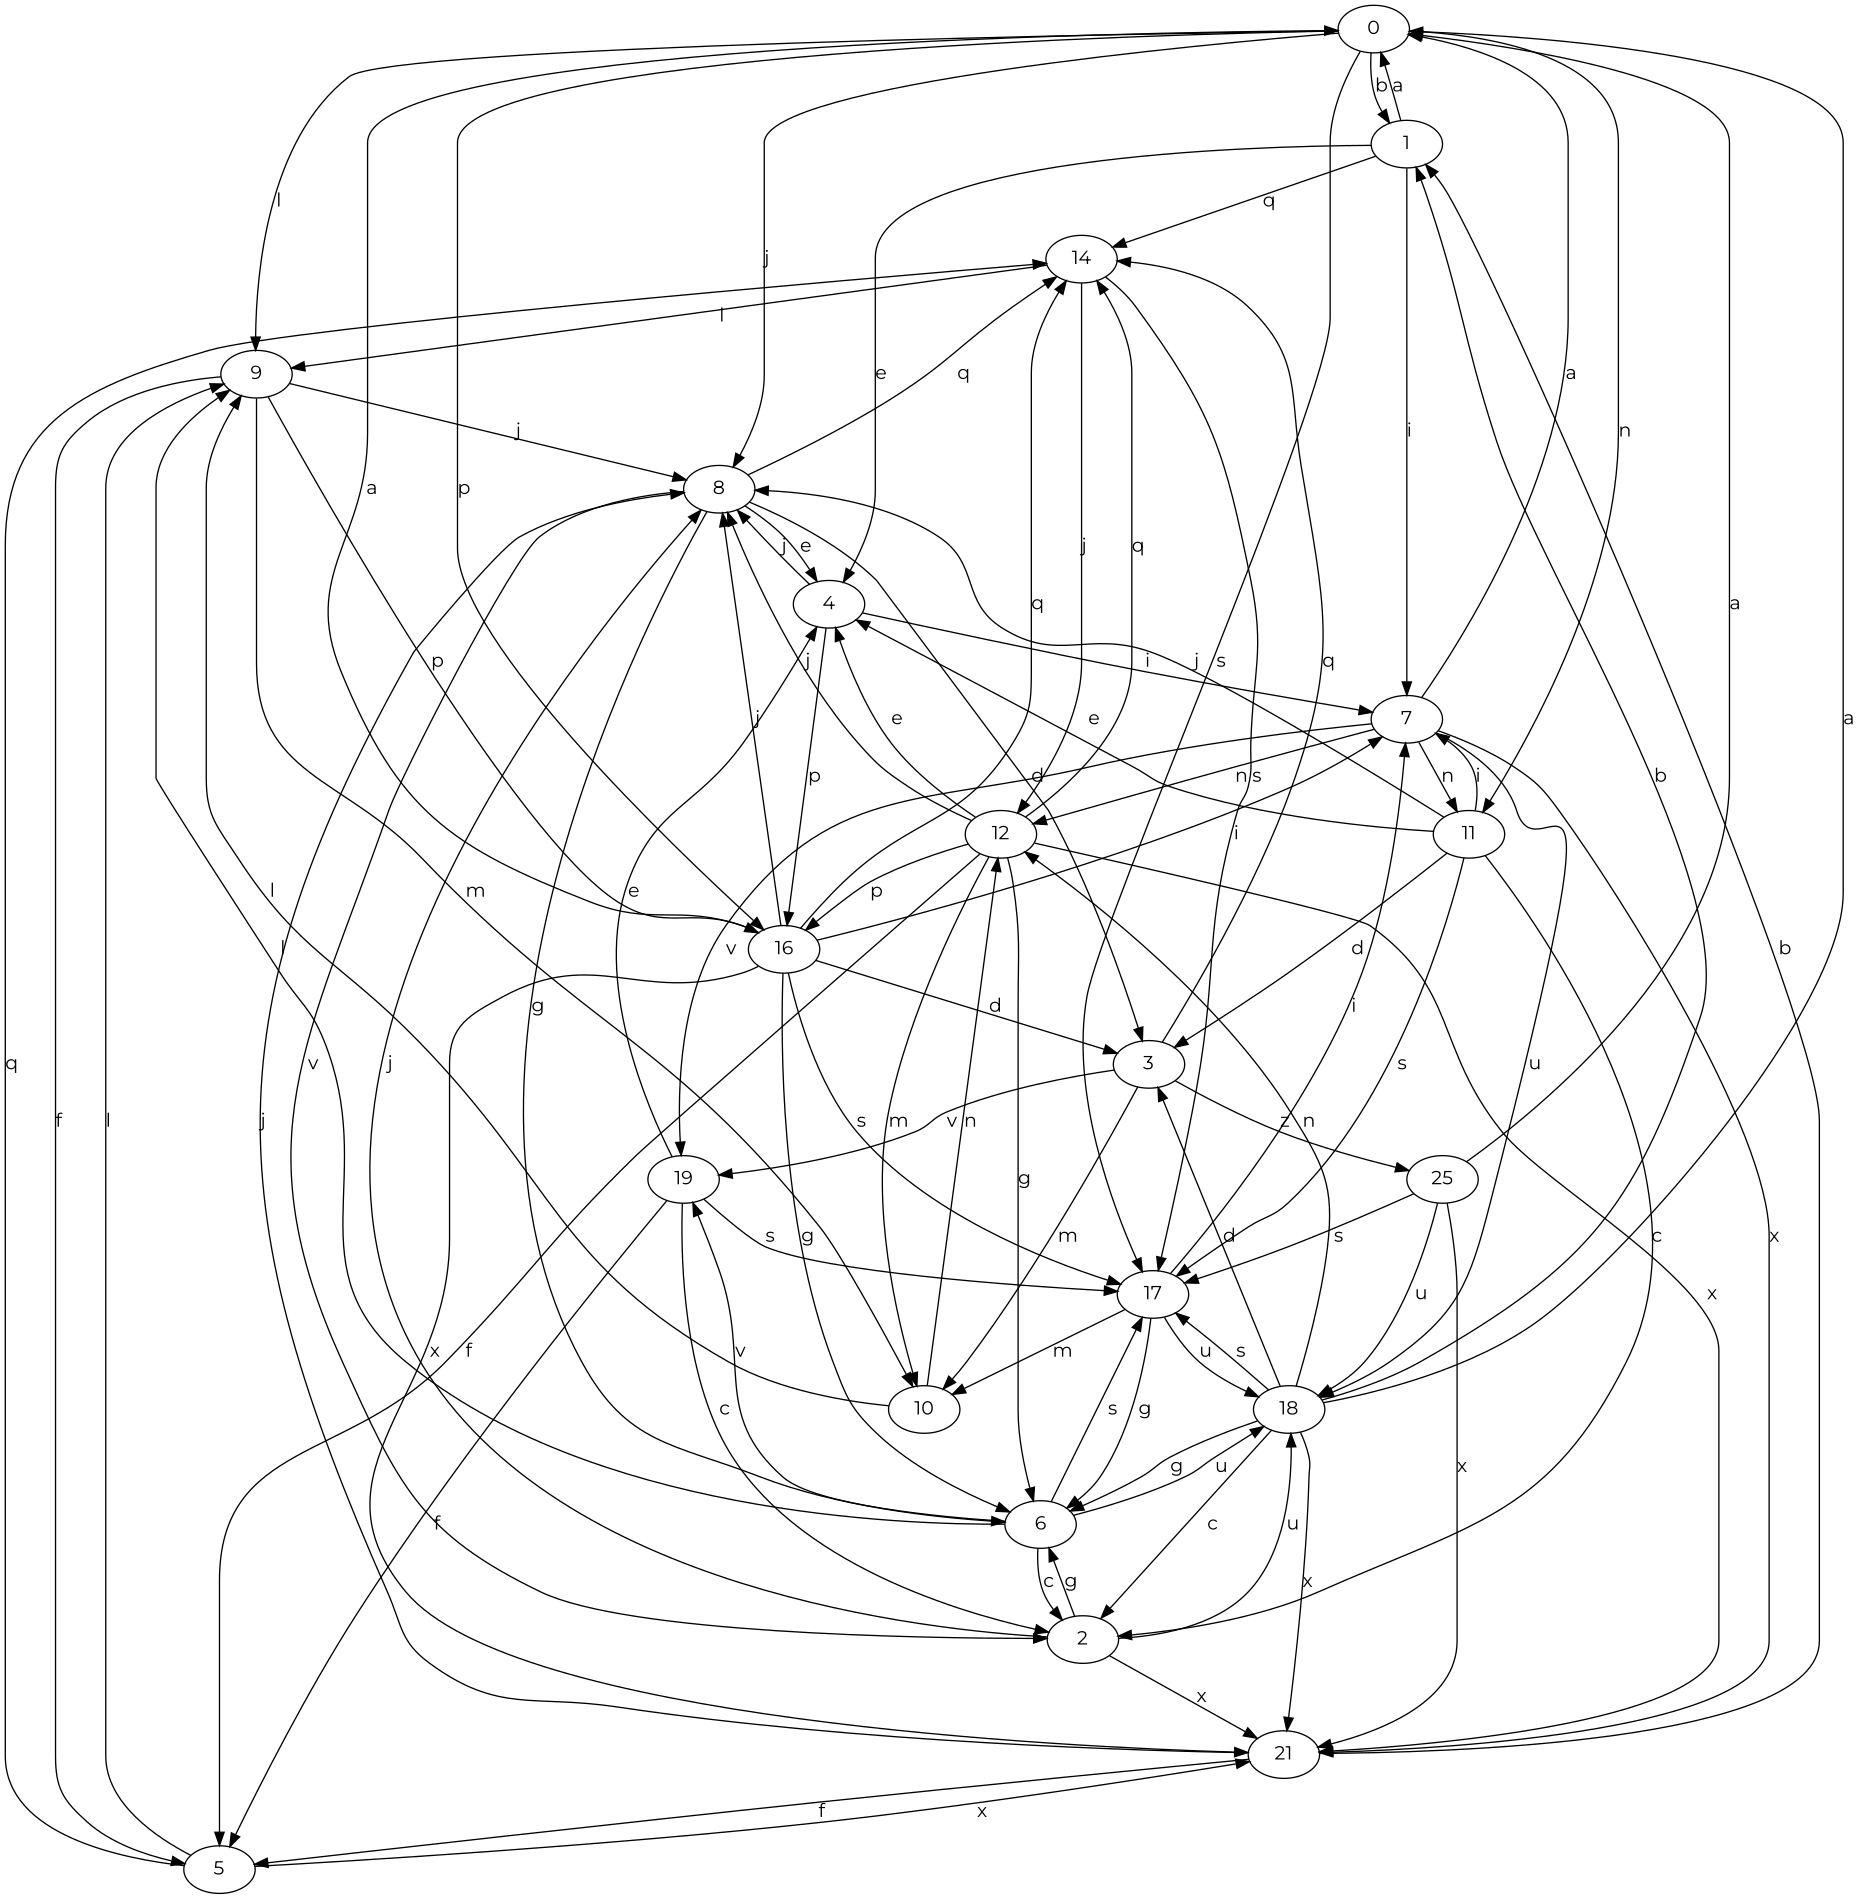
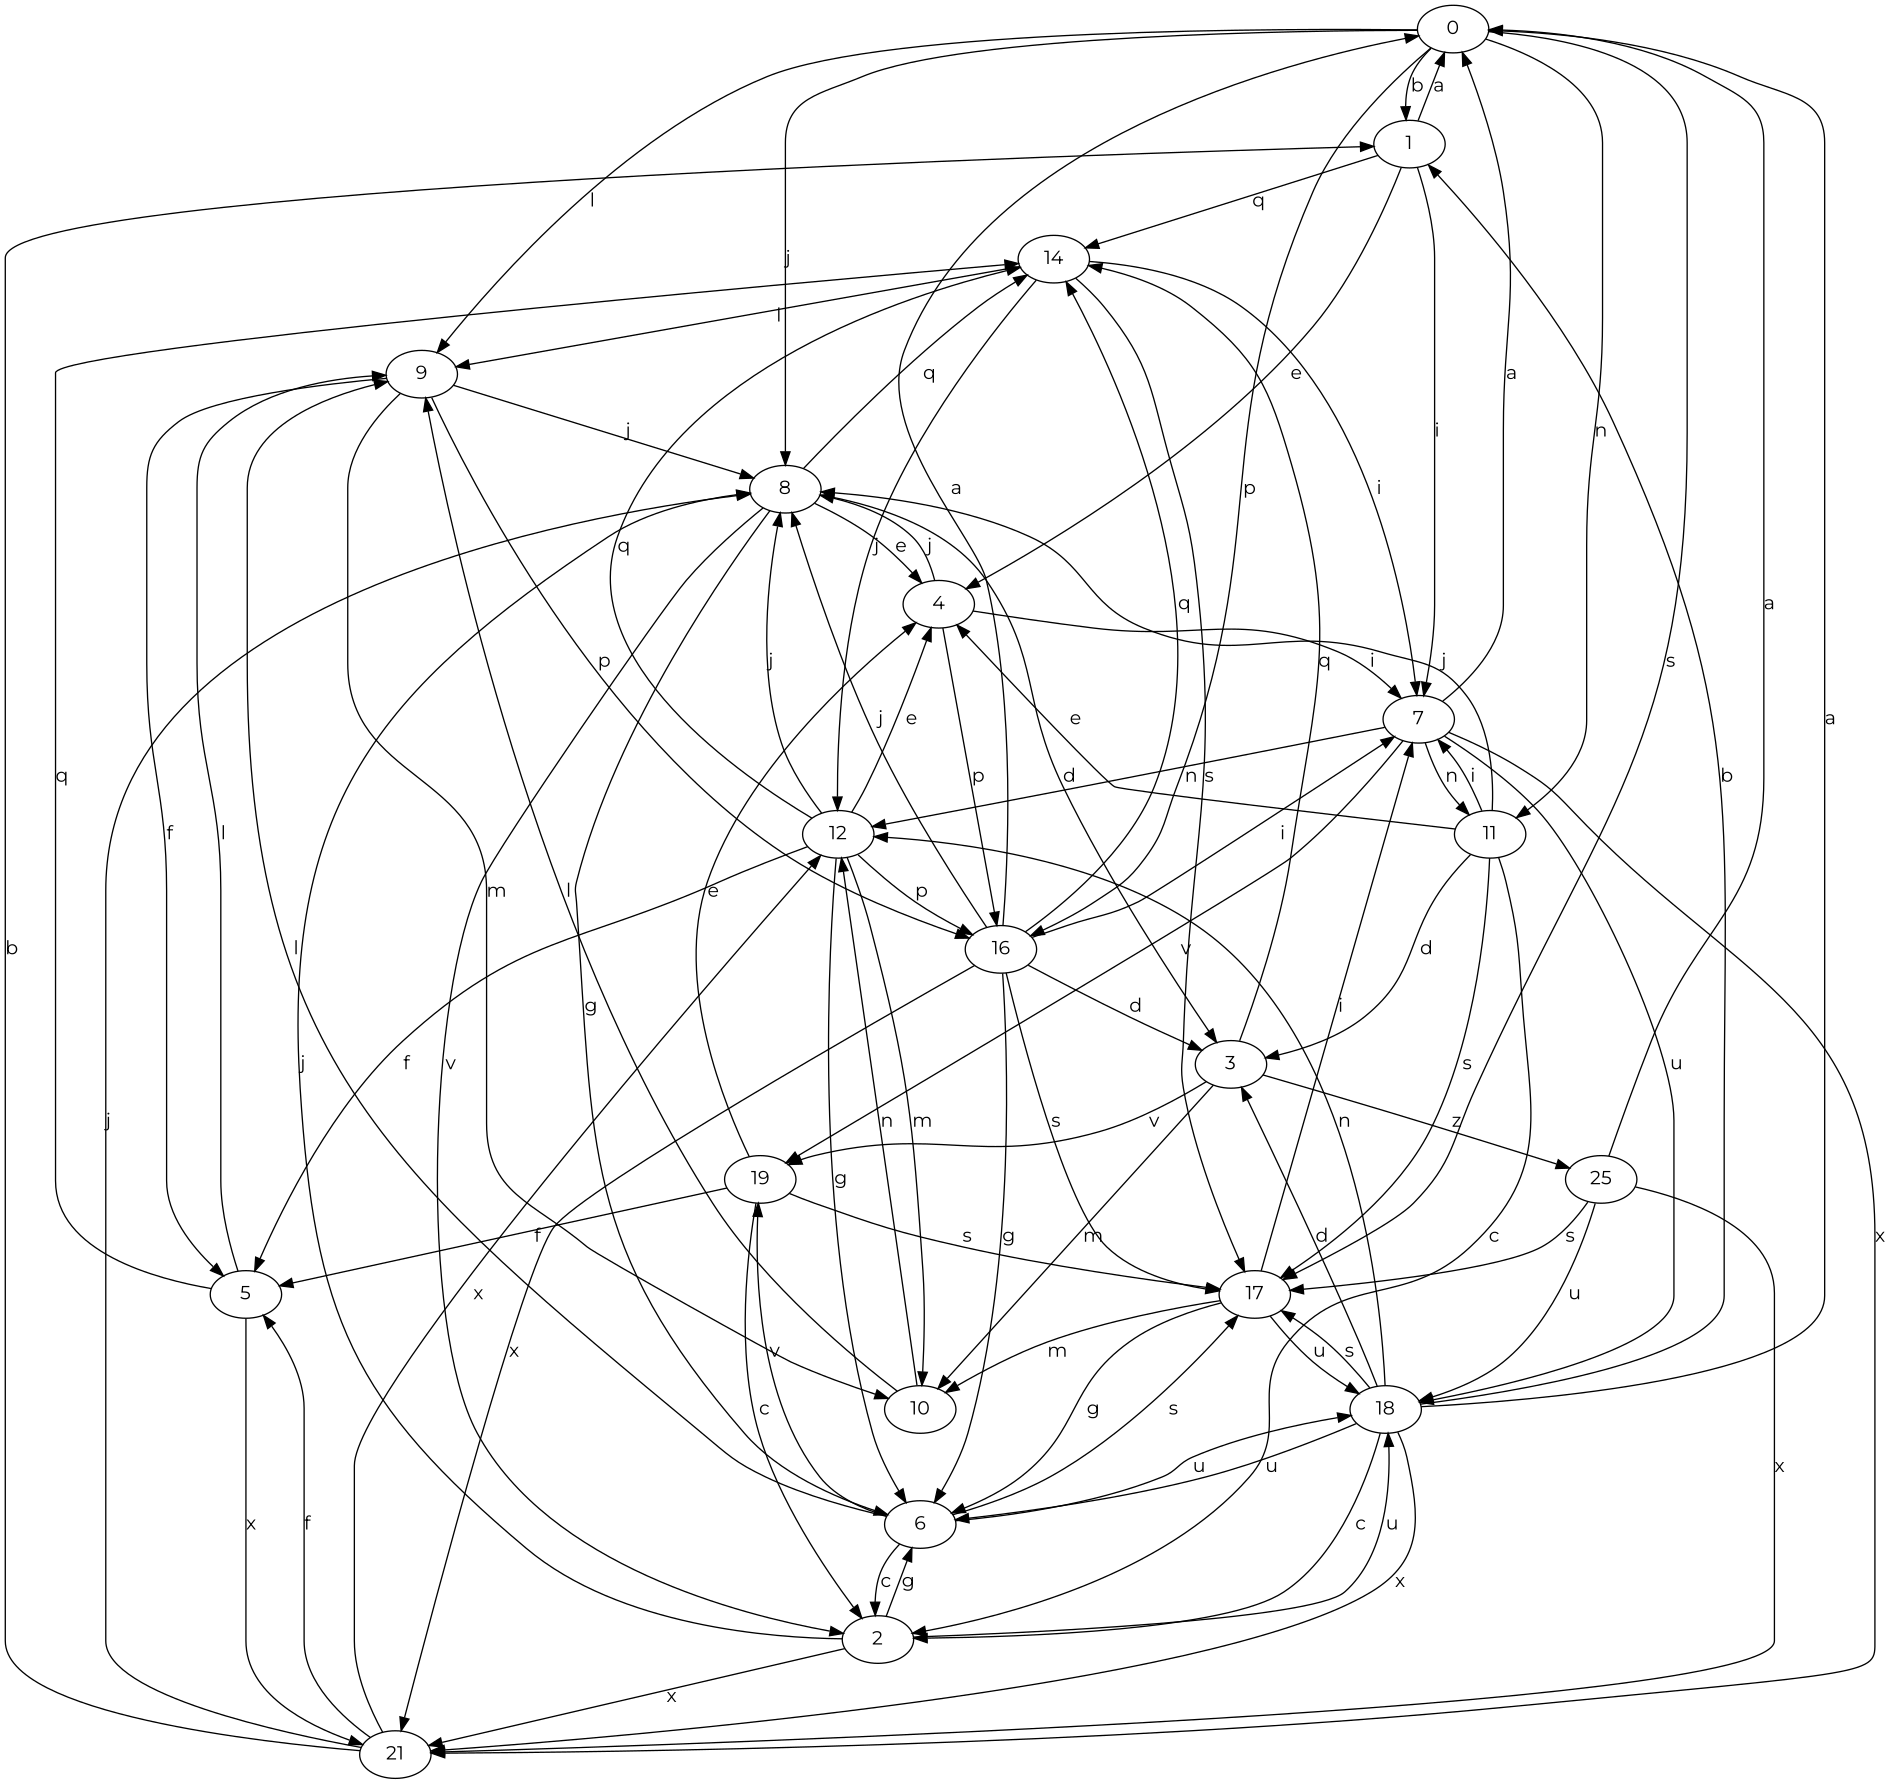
none -> (1328, 405)
(1665, 1269) -> (482, 1261)
(1177, 1467) -> (1272, 1467)
